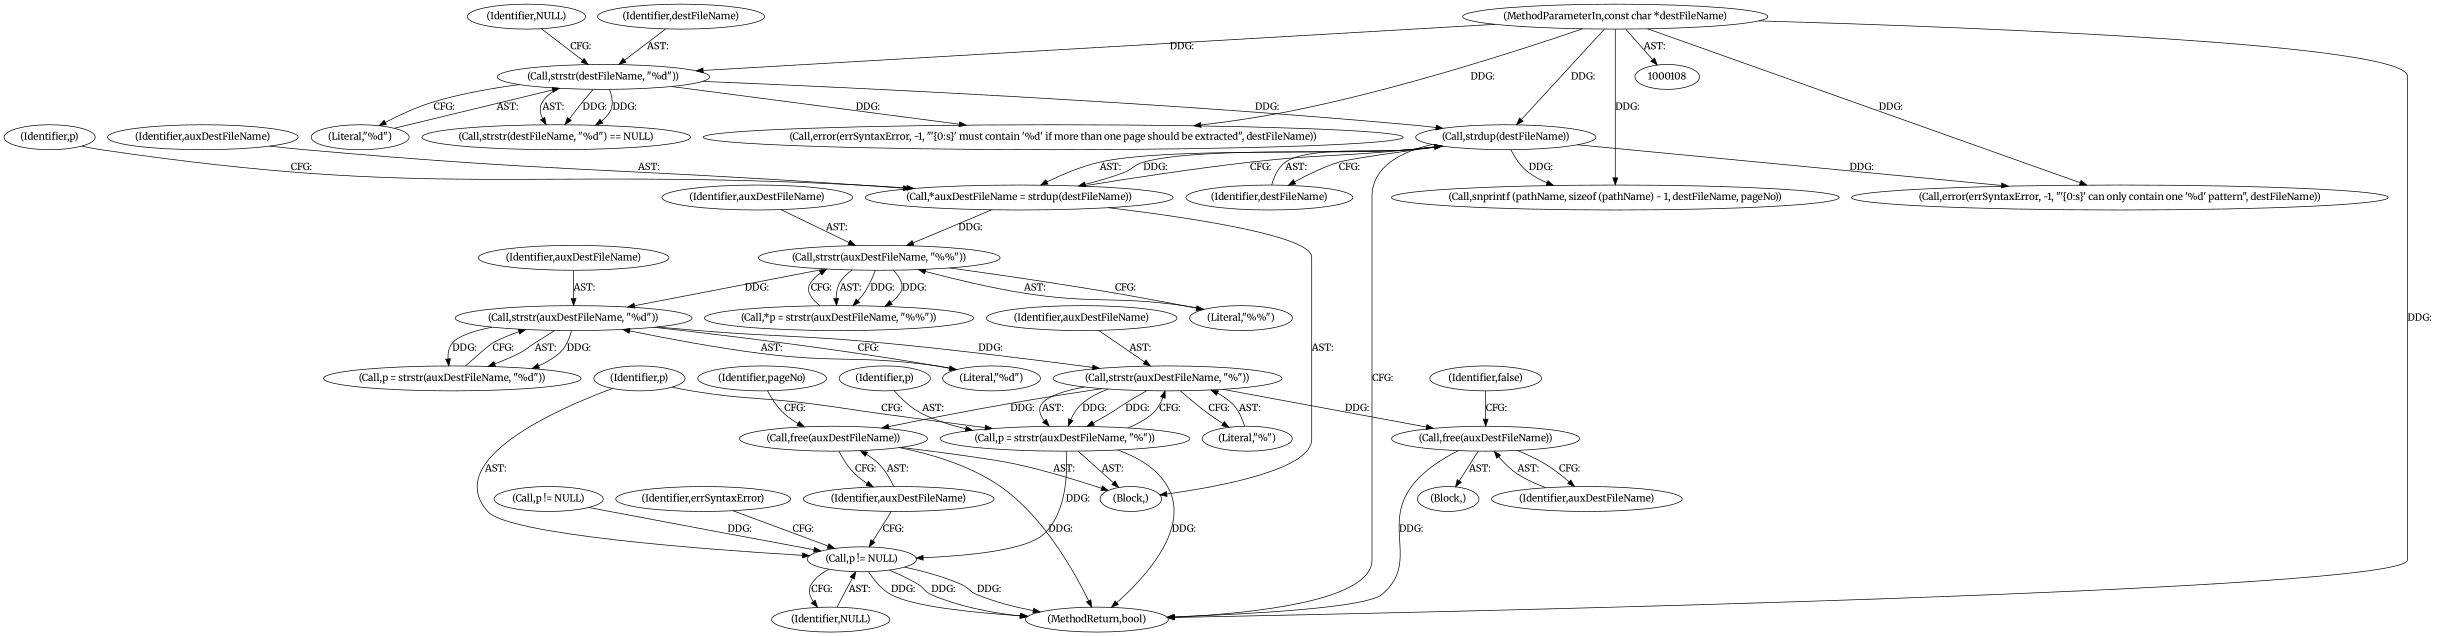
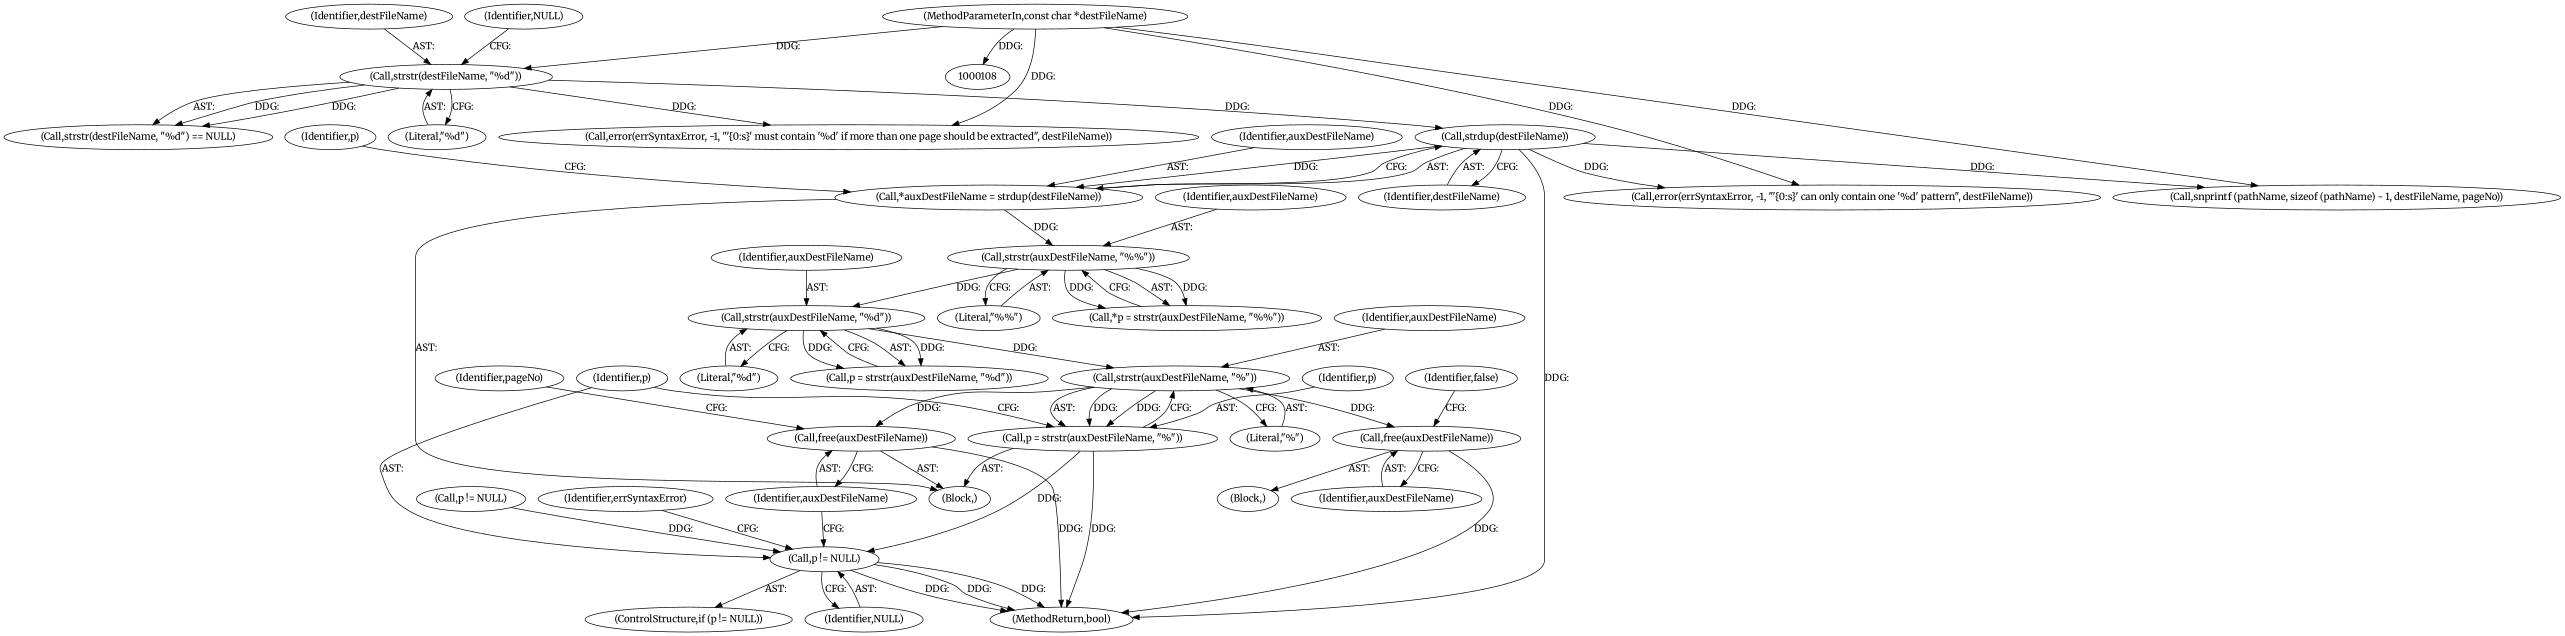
(1656, 47) -> (1012, 47)
(1563, 74) -> none
(1384, 378) -> (1558, 378)
(2360, 572) -> none
none -> (689, 620)
